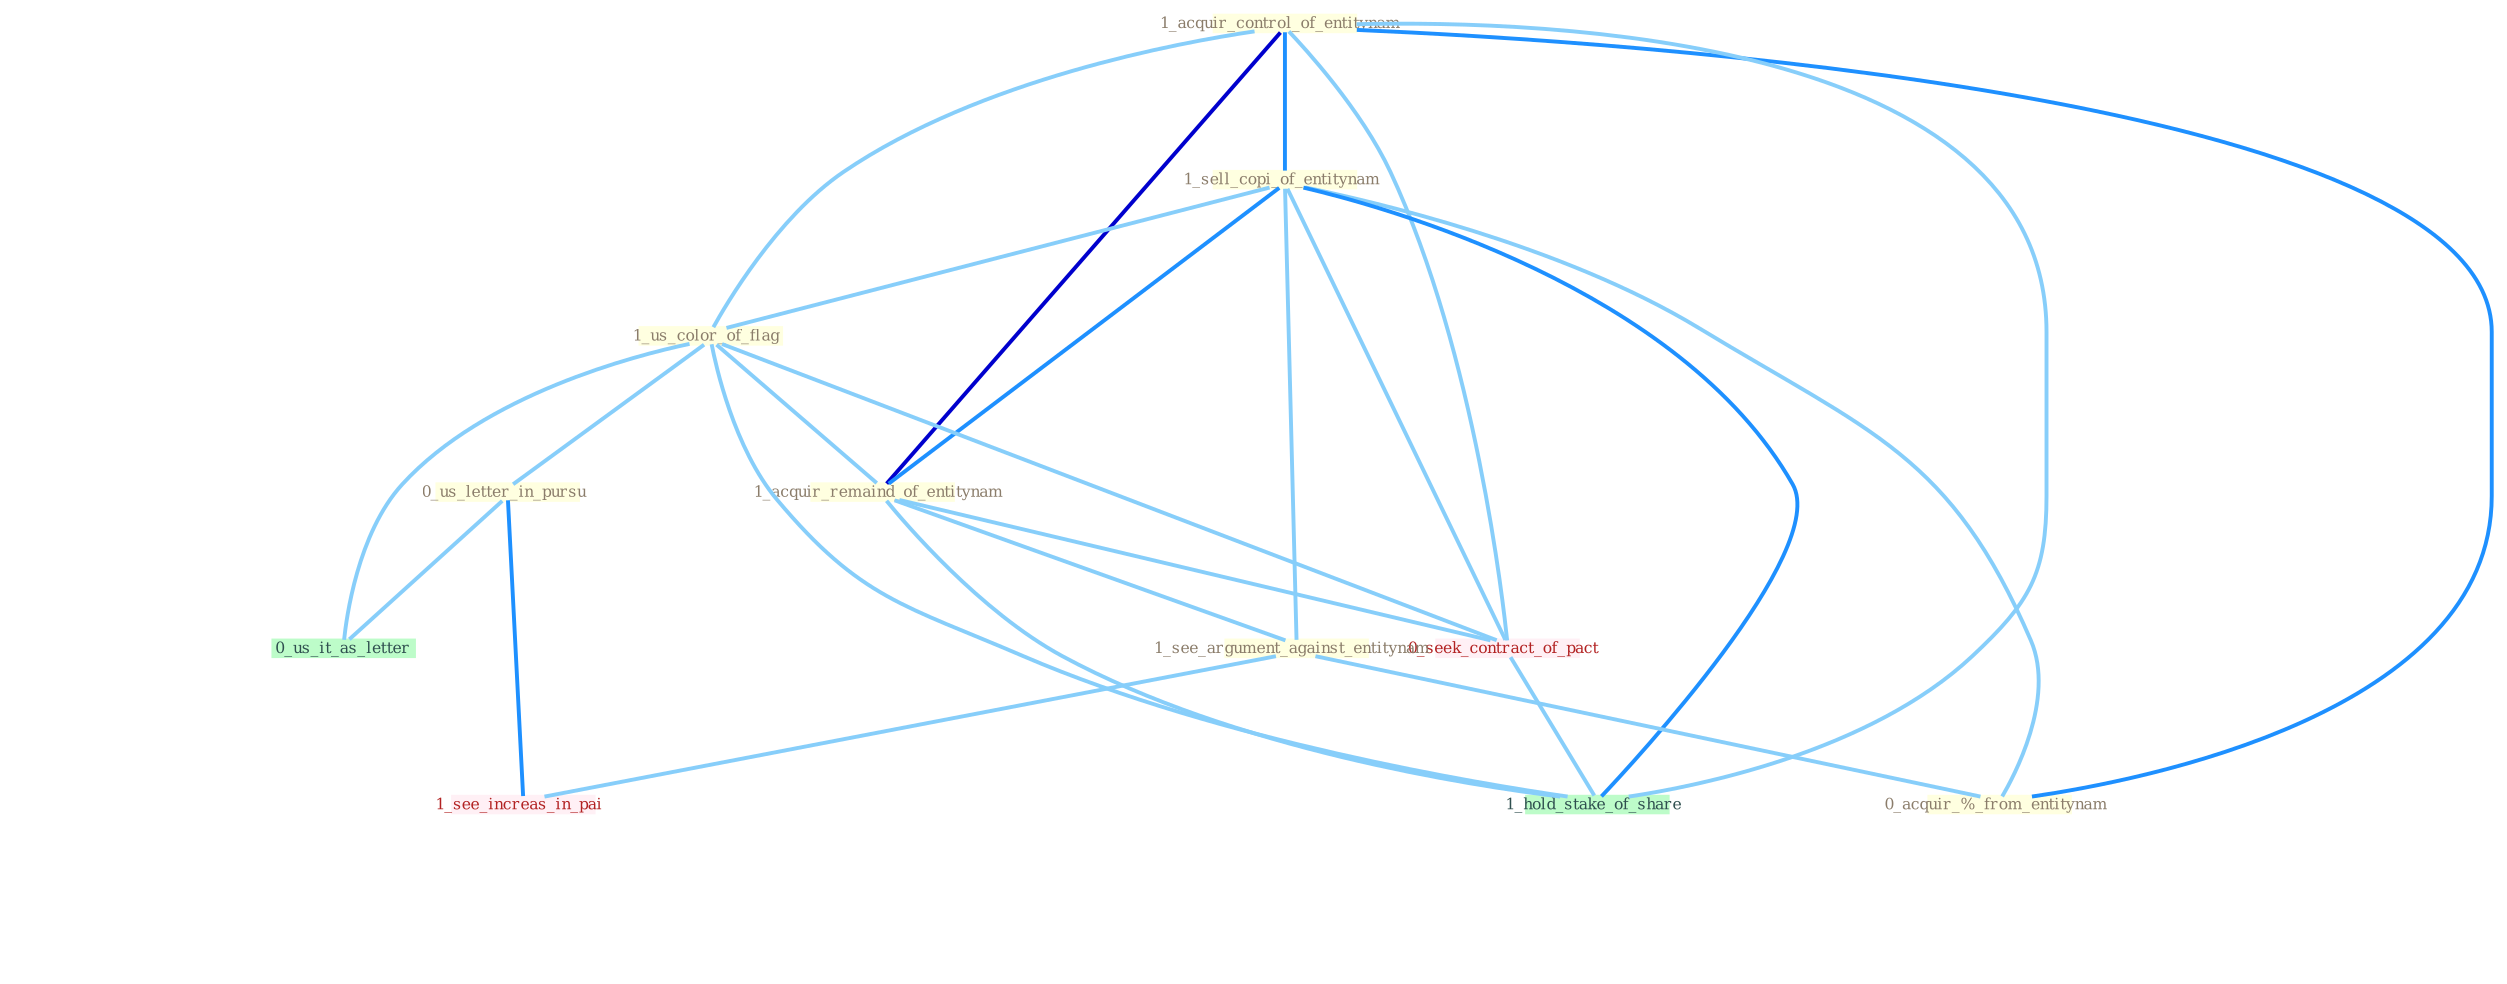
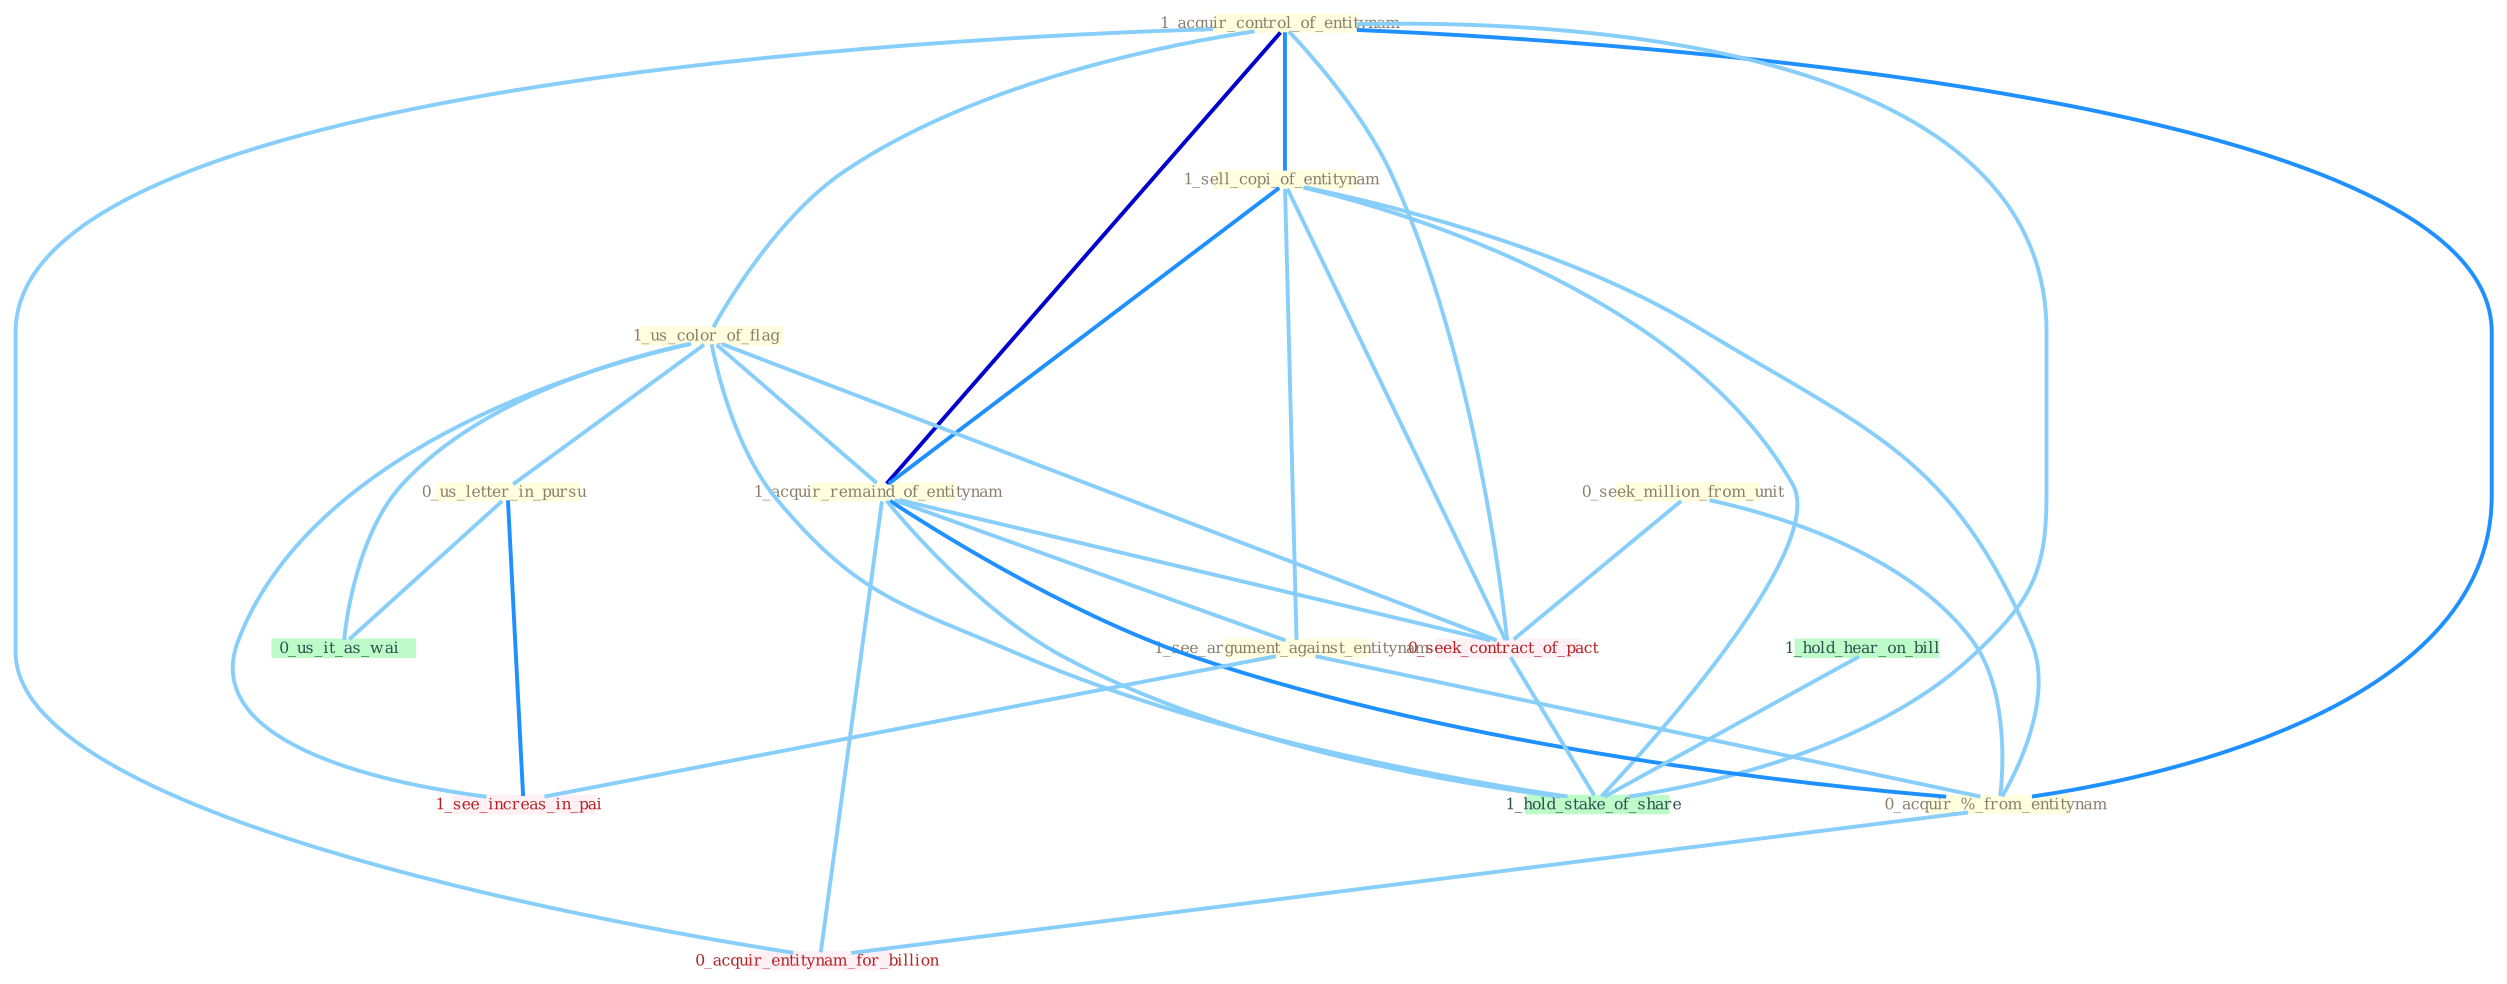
(998, 258) -> (301, 545)
(1728, 402) -> (1728, 402)
none -> (1687, 492)
(344, 648) -> (344, 648)
none -> (1867, 648)
none -> (1398, 714)
none -> (820, 961)
